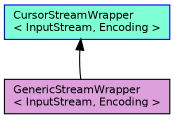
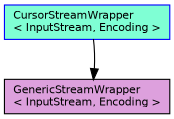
(80, 65) -> (95, 54)
